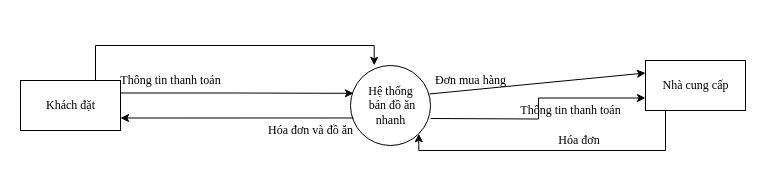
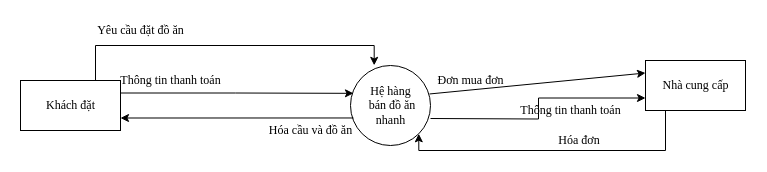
none -> (141, 31)
(471, 81) -> (471, 81)
(391, 106) -> (391, 106)
(311, 131) -> (311, 131)
